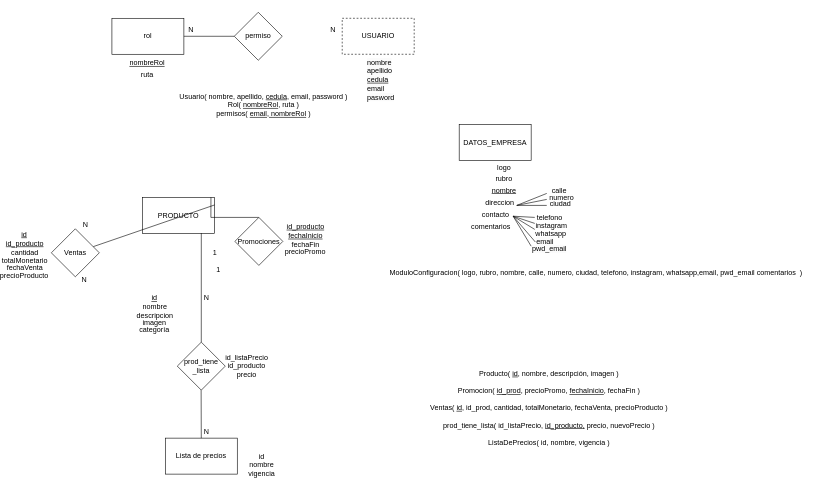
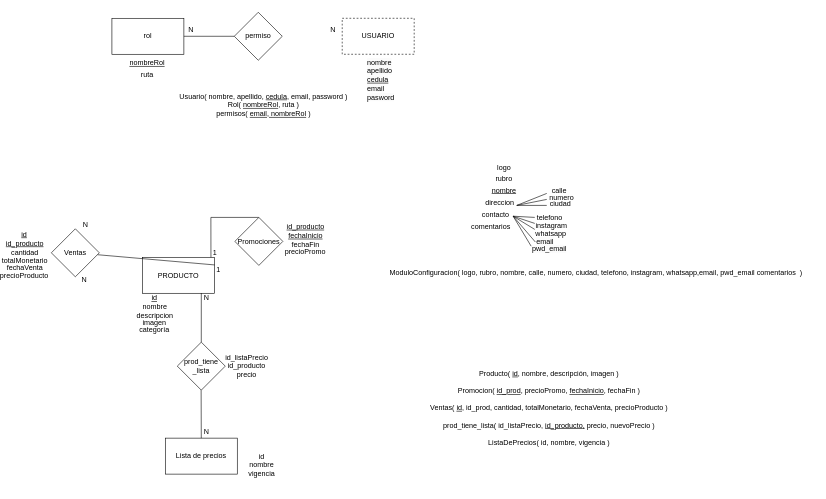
(495, 143) -> none
(179, 215) -> (179, 275)
